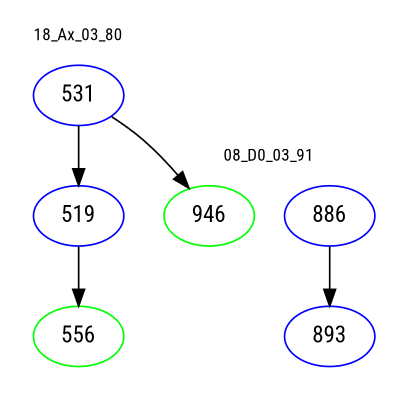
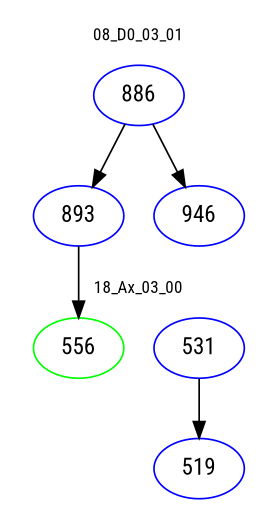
(79, 36) -> (139, 289)
(269, 156) -> (139, 36)
(161, 157) -> (165, 148)
(209, 216) -> (199, 216)
(79, 268) -> (79, 283)
